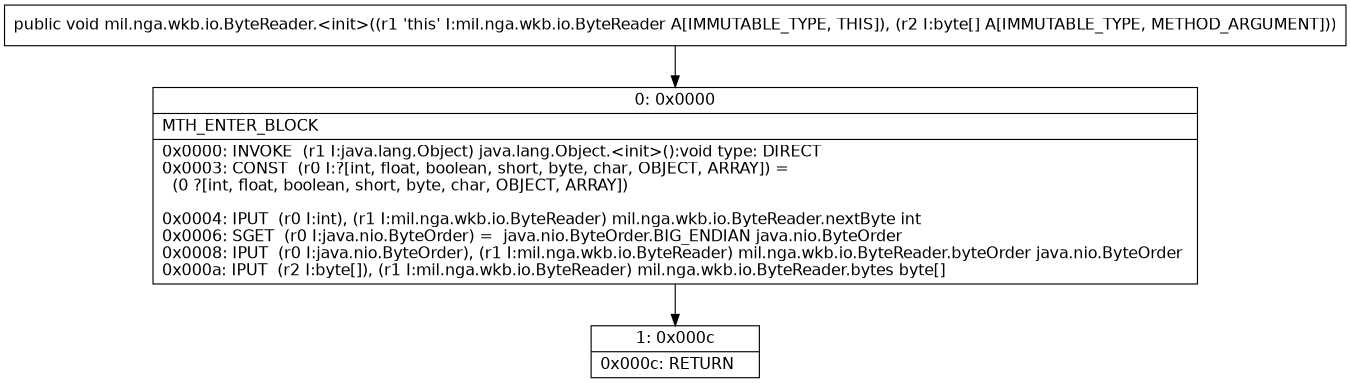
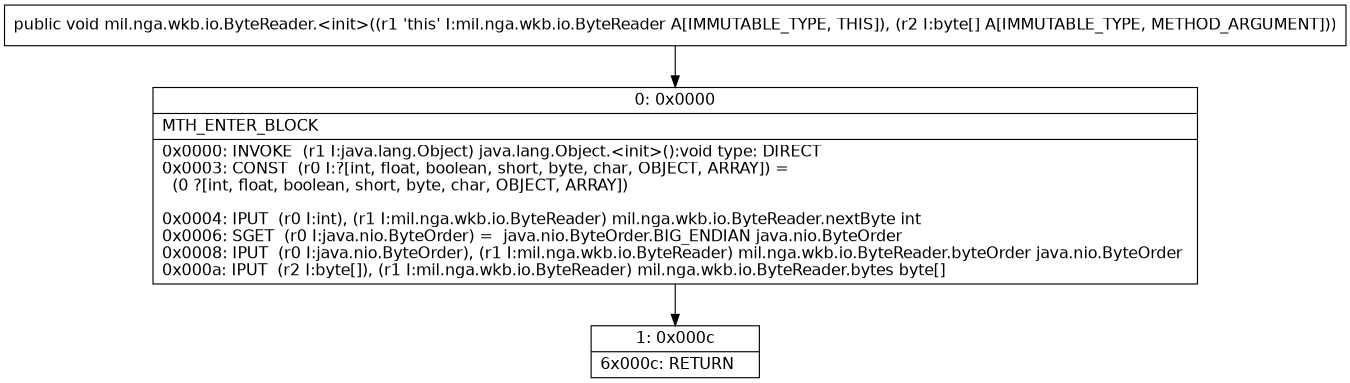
(675, 364) -> (675, 364)
